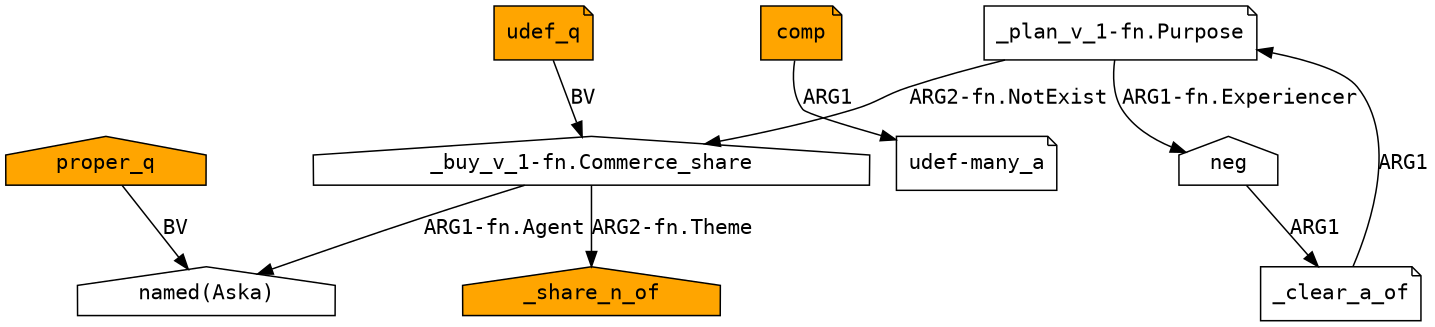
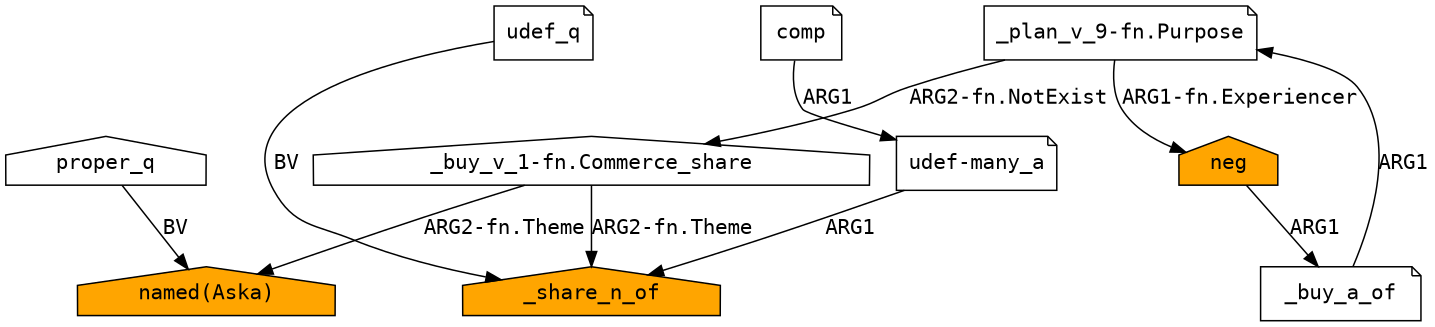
(544, 33) -> (544, 33)
(801, 33) -> (801, 33)
(1120, 33) -> (1120, 33)
(565, 91) -> (265, 157)
(106, 163) -> (106, 163)
(1228, 163) -> (1228, 163)
(505, 229) -> (505, 229)
none -> (784, 232)
(206, 294) -> (206, 294)
(1341, 294) -> (1341, 294)
